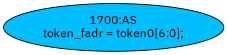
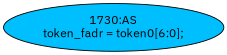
(114, 27) -> (114, 27)
